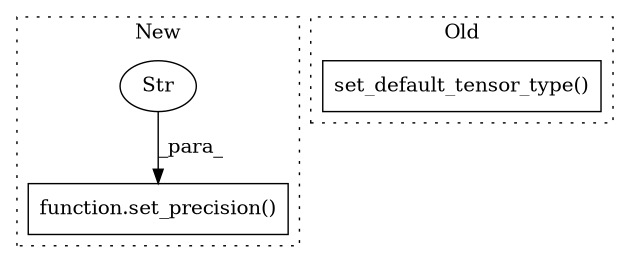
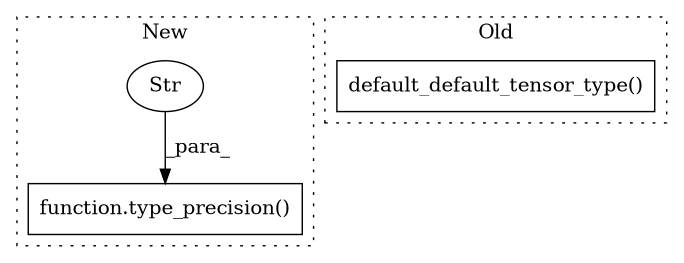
(462, 86) -> (496, 86)
(158, 209) -> (165, 209)
